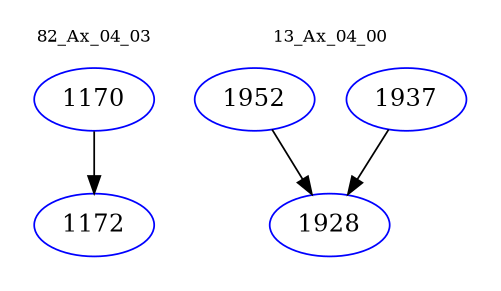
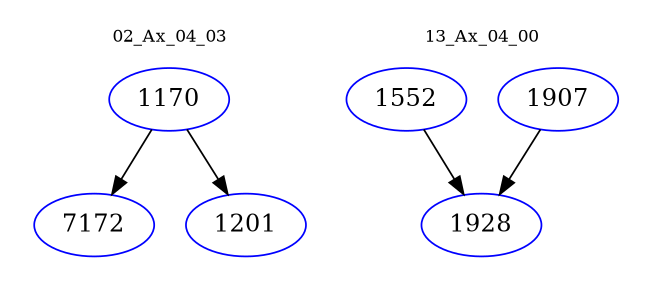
(94, 38) -> (170, 38)
(255, 99) -> (406, 99)
(406, 99) -> (558, 99)
(94, 225) -> (94, 225)
none -> (246, 225)
